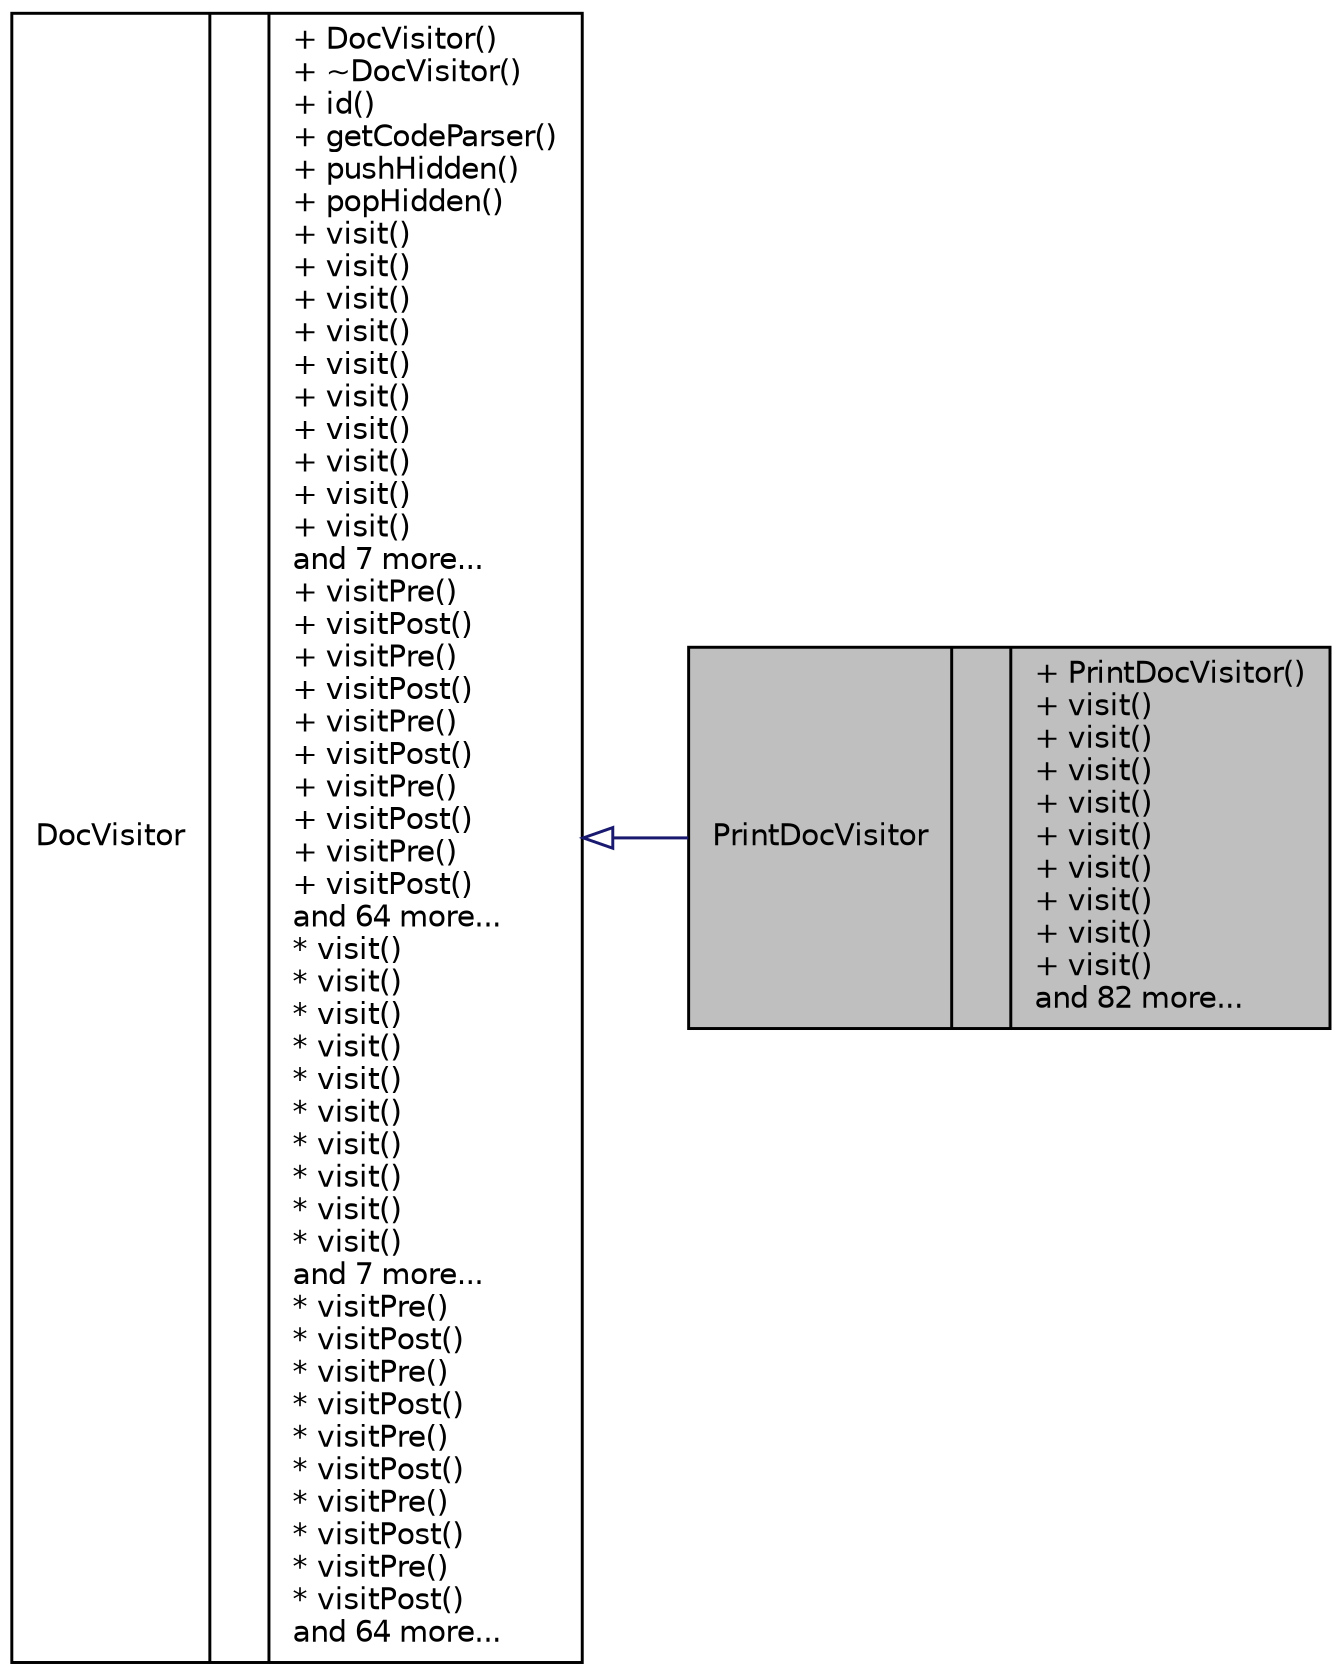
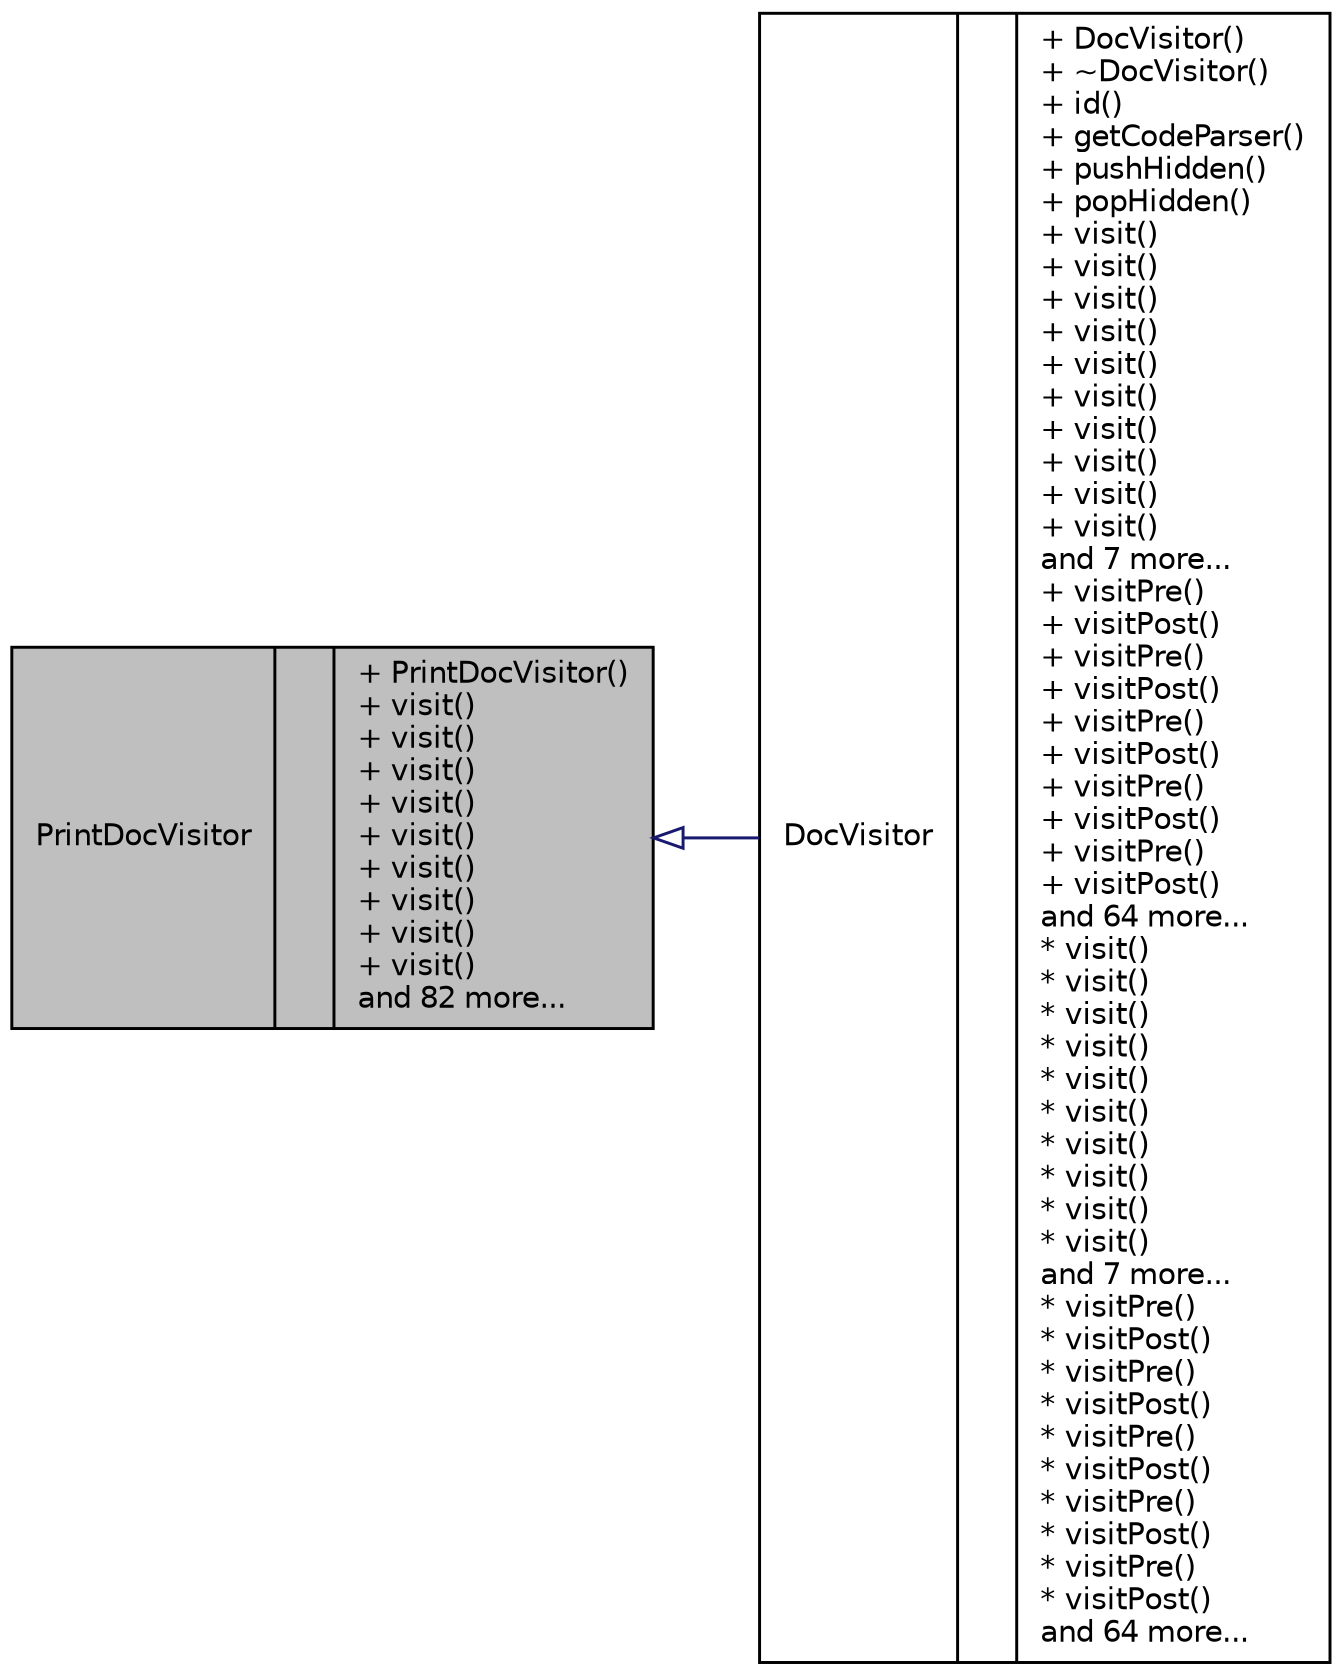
(651, 838) -> (721, 838)
